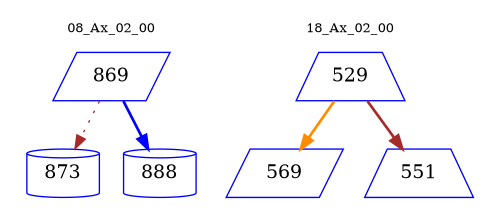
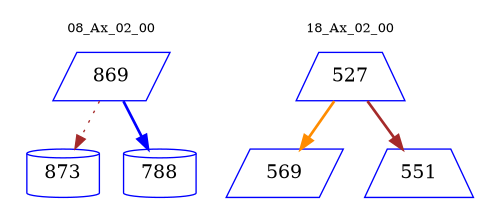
(351, 77) -> (351, 77)
(160, 173) -> (160, 173)
